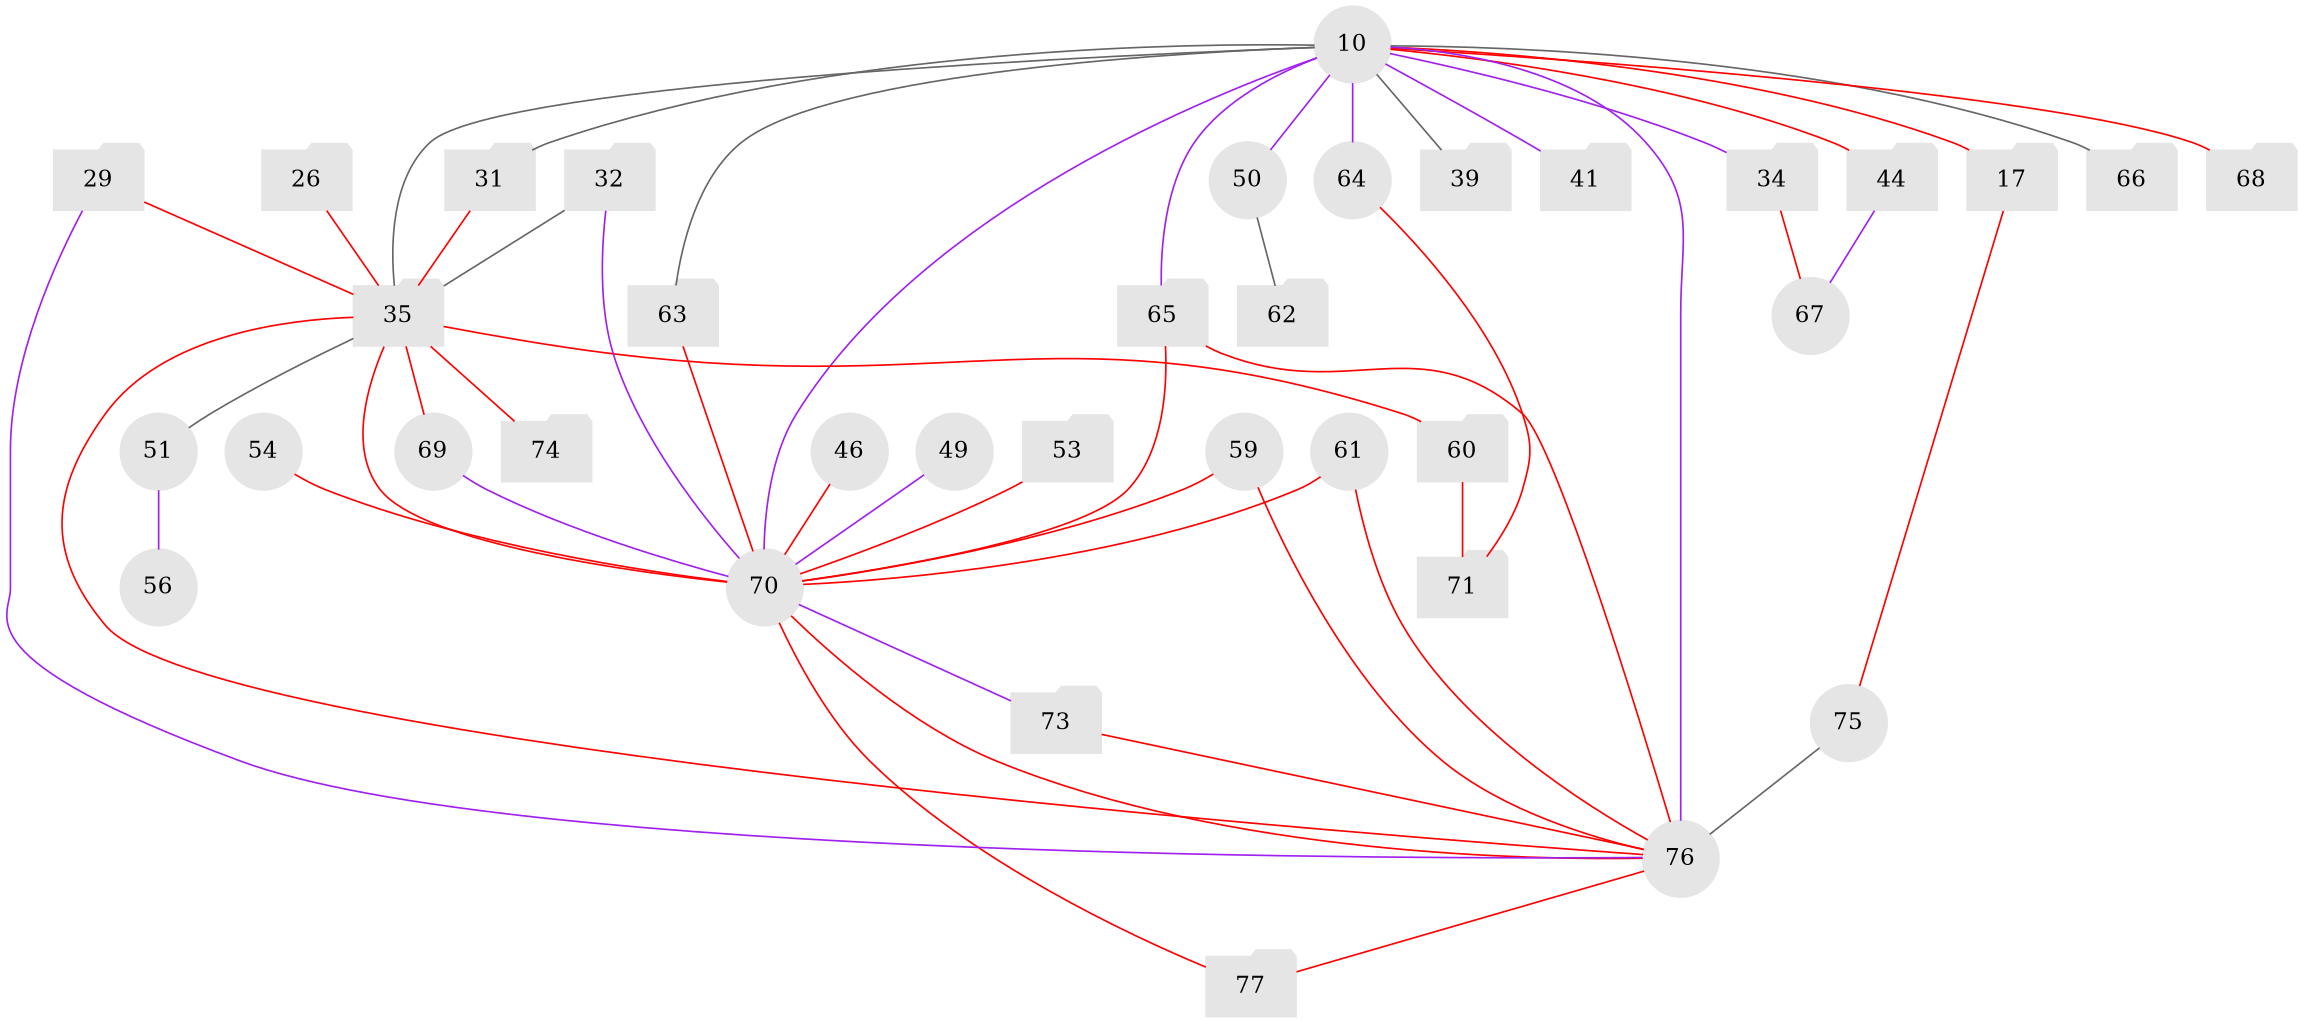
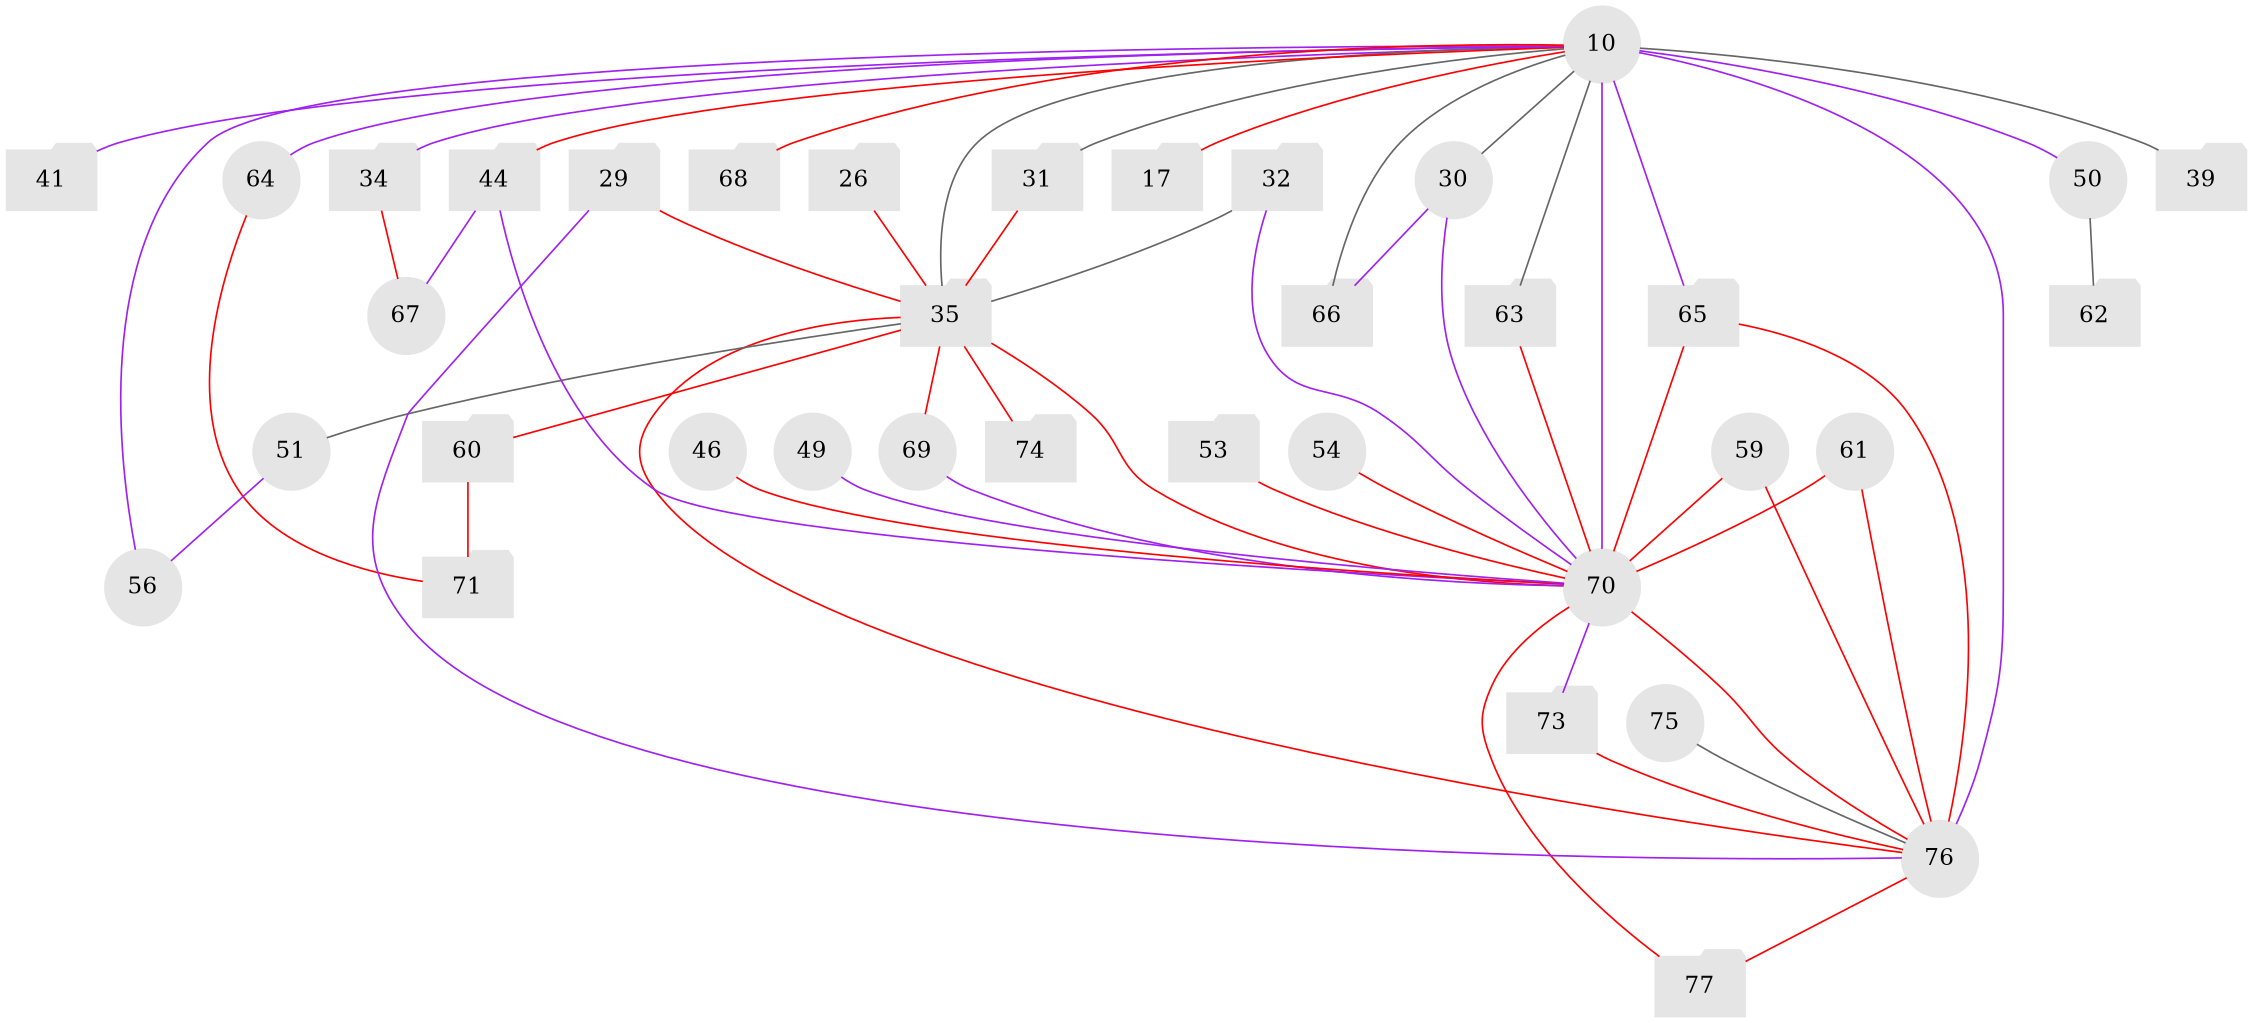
none -> (225, 136)
none -> (1454, 180)
(1931, 449) -> none
none -> (944, 541)
